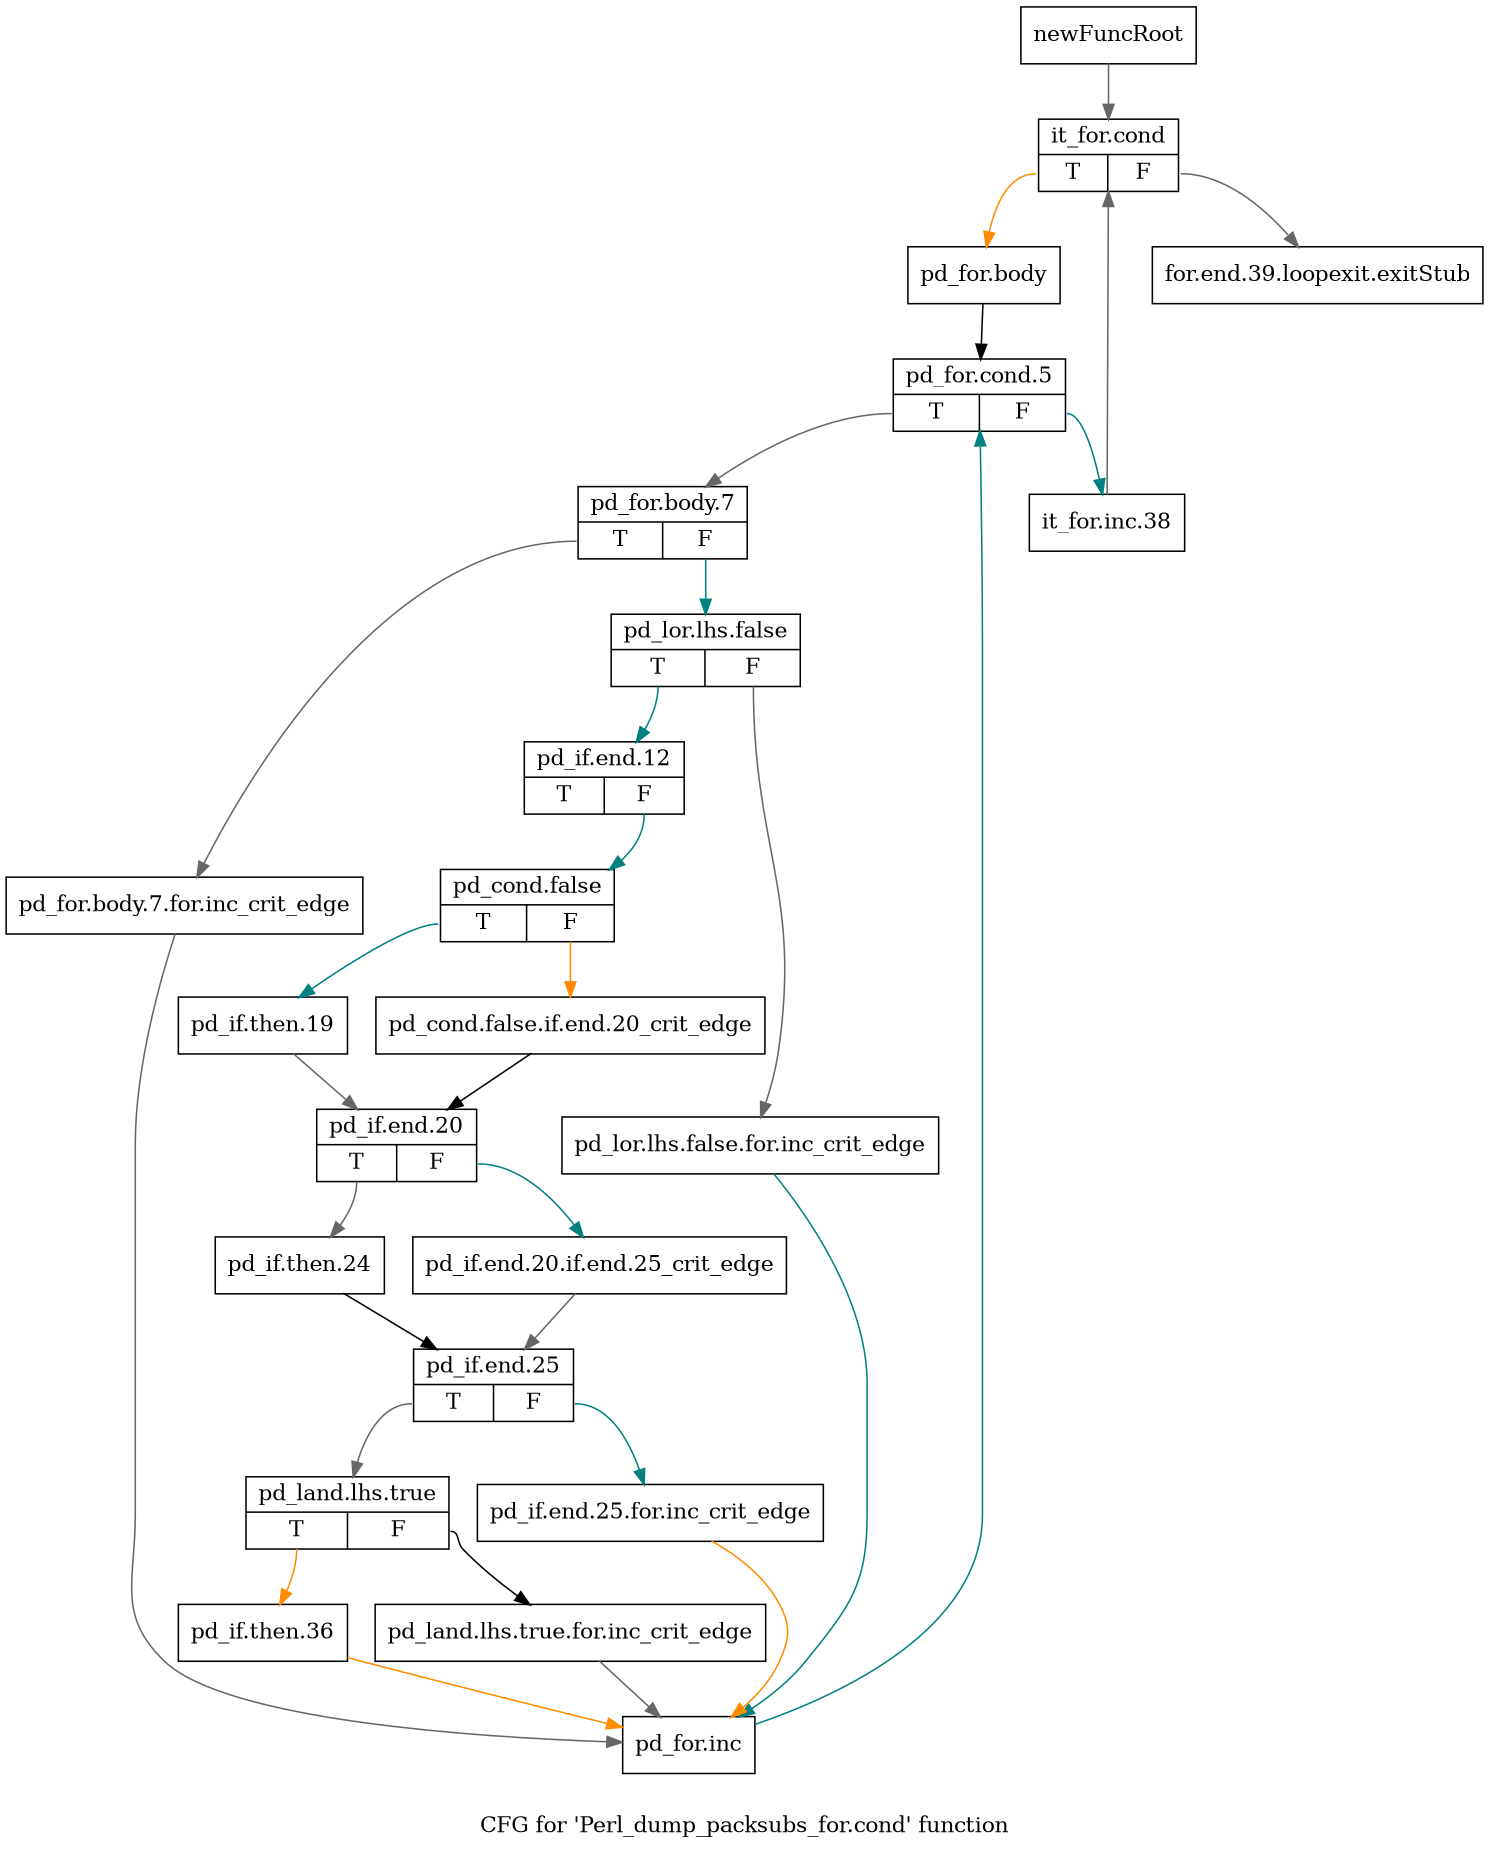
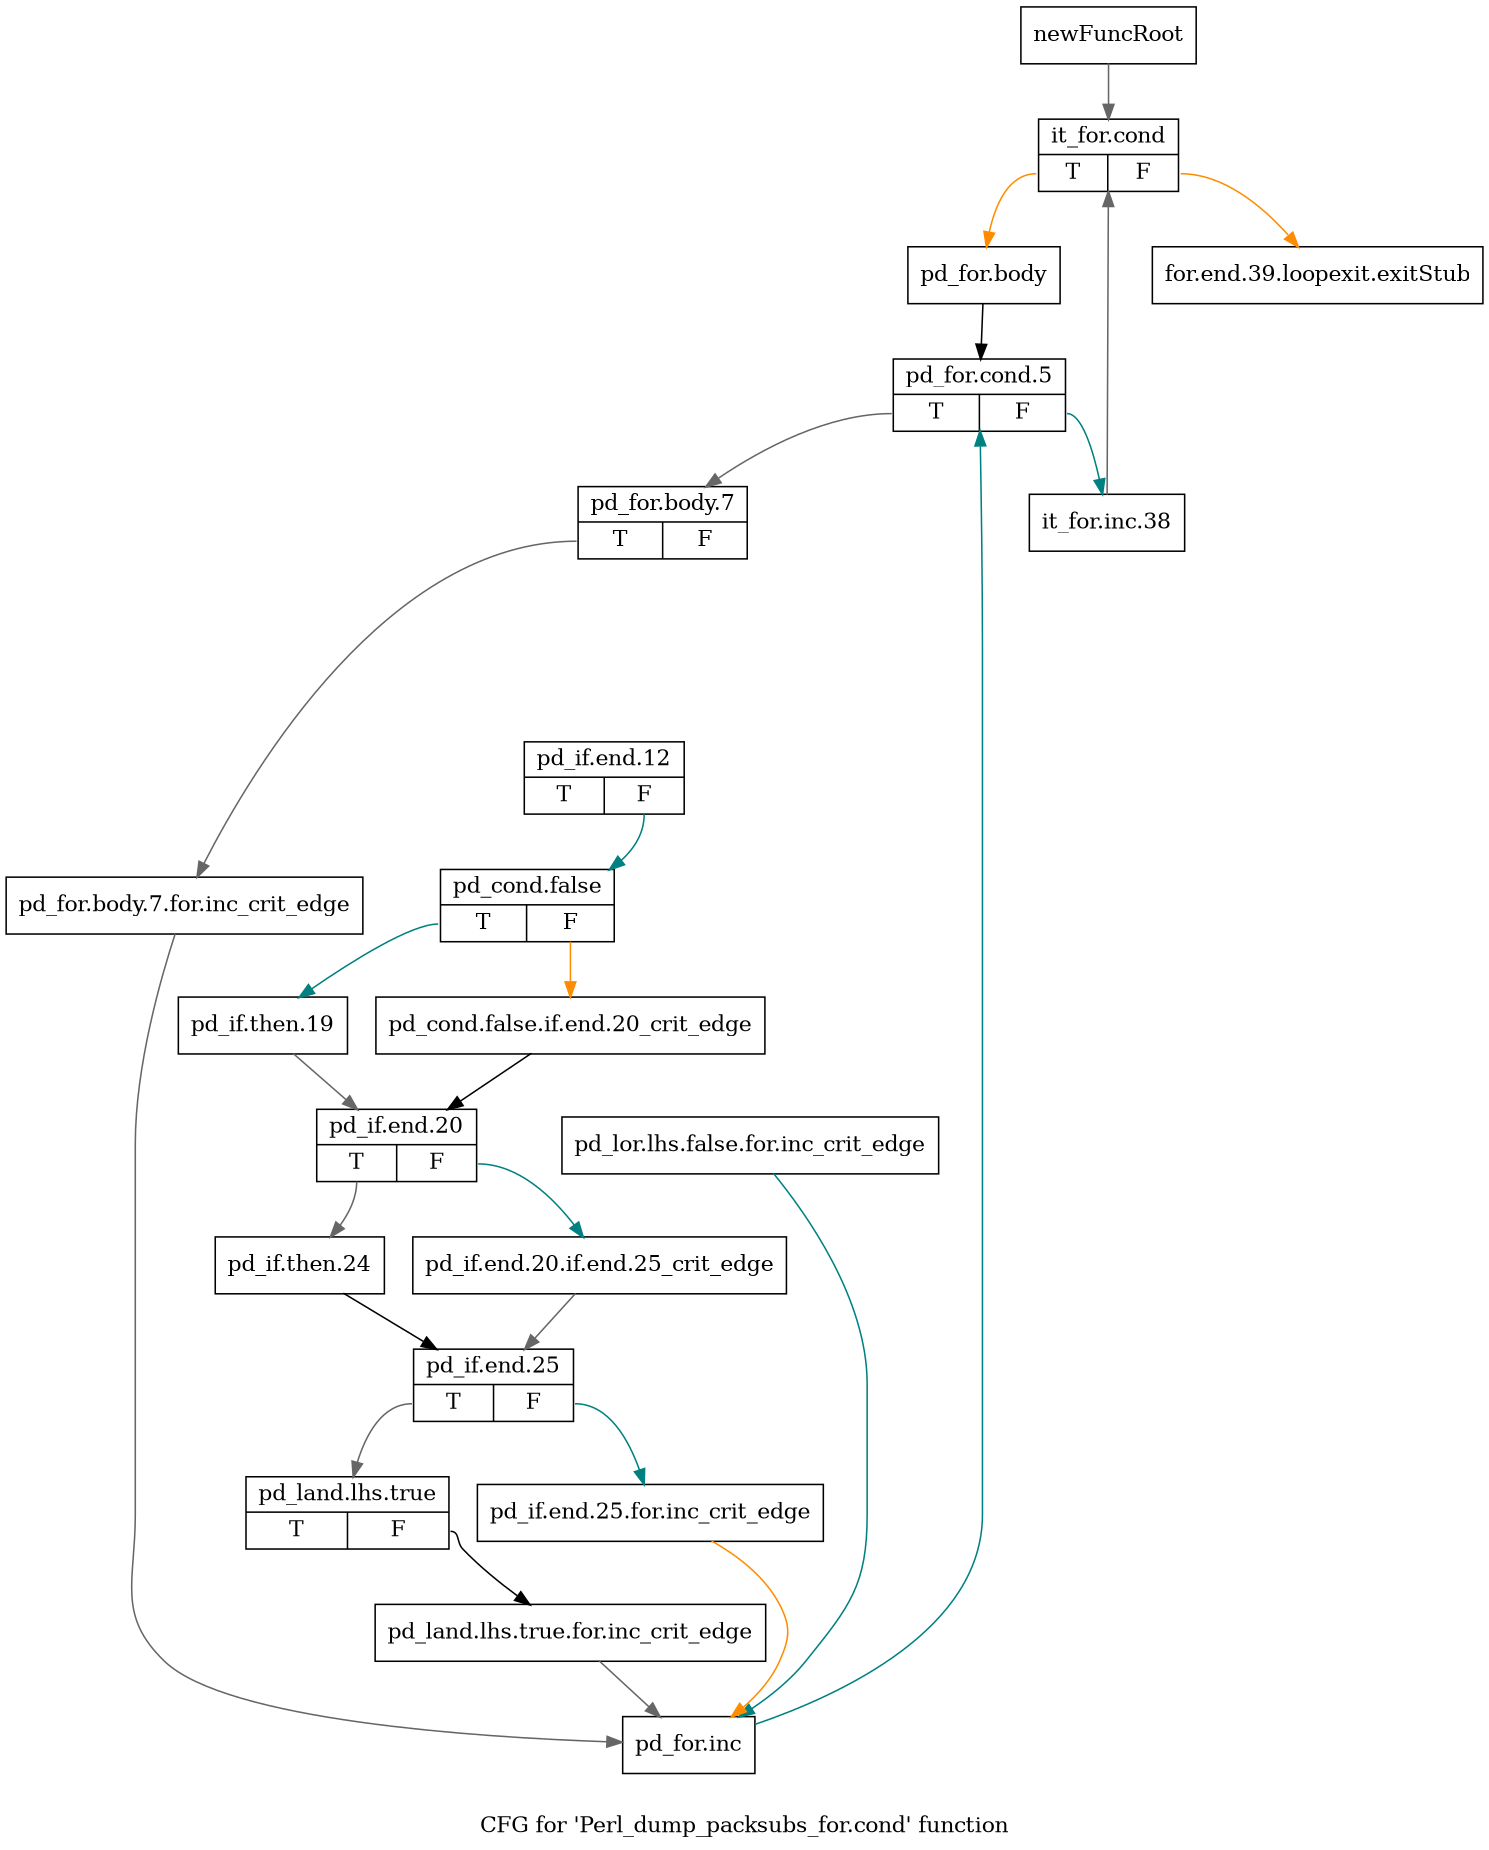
(1240, 193) -> (1240, 193)
(706, 650) -> none
(263, 1633) -> none
